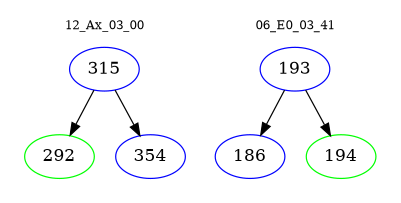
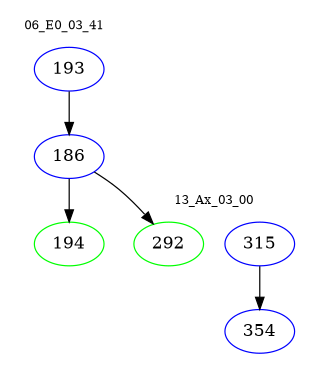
(105, 26) -> (214, 201)
(85, 107) -> (132, 201)
(315, 107) -> (69, 194)
